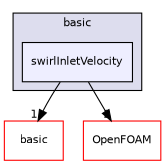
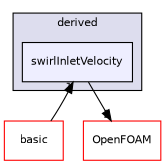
(77, 23) -> (77, 23)
(50, 98) -> (60, 107)
